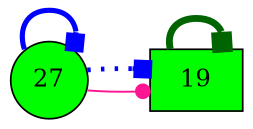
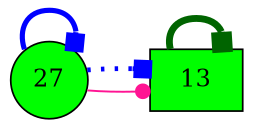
(196, 80) -> (196, 80)
